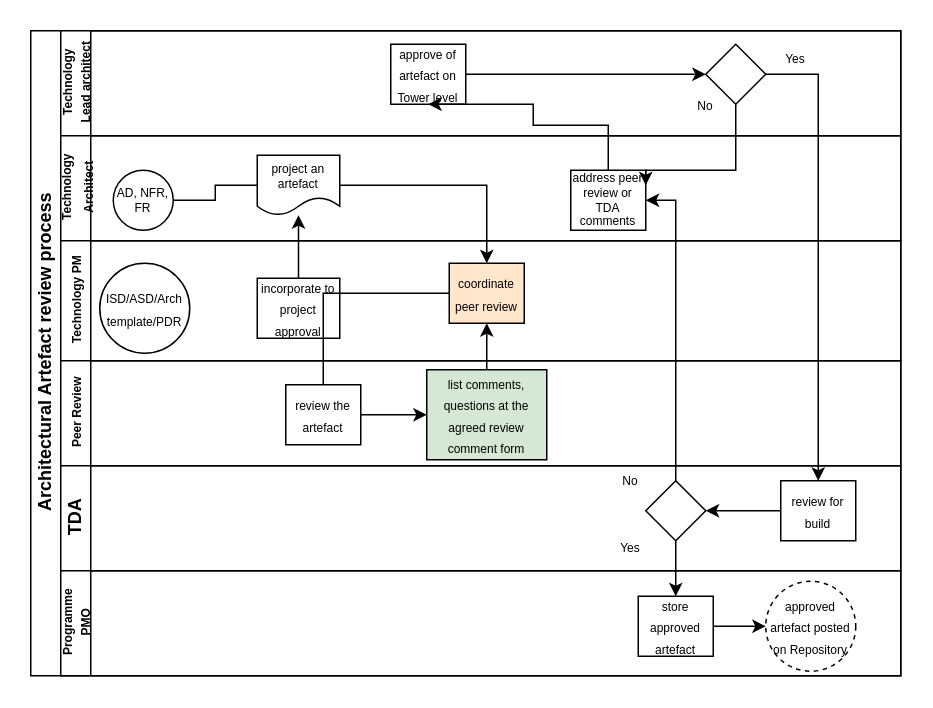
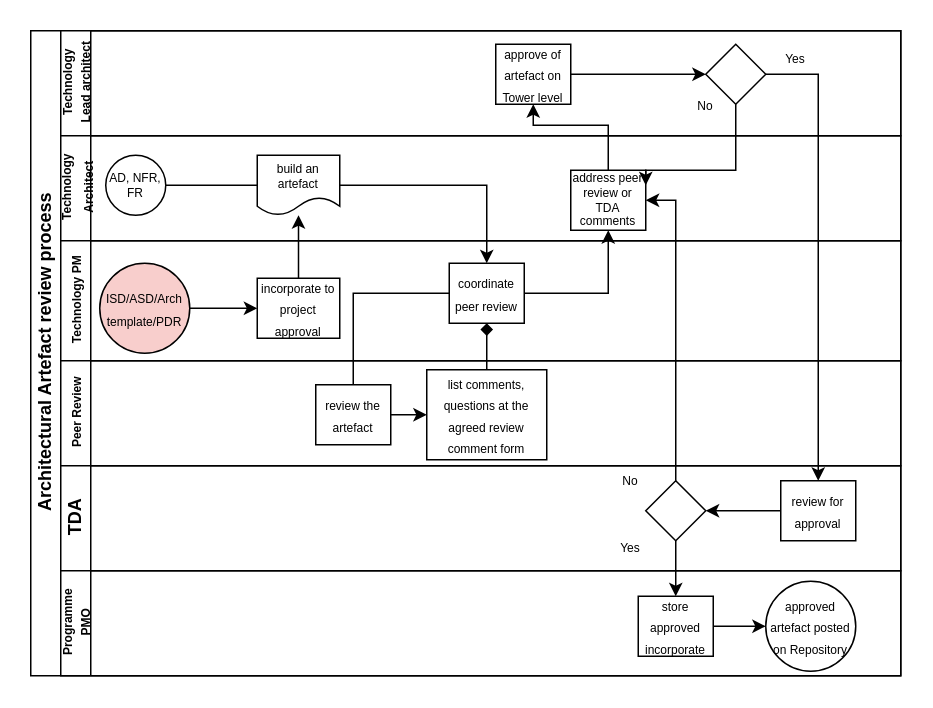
(428, 74) -> (533, 74)
(299, 176) -> (299, 176)
(143, 200) -> (136, 185)
(487, 293) -> (487, 293)
none -> (591, 293)
(145, 308) -> (145, 308)
none -> (218, 308)
(487, 335) -> (487, 336)
(323, 415) -> (353, 415)
(487, 415) -> (487, 415)
(818, 511) -> (818, 511)
(676, 626) -> (676, 626)
(811, 626) -> (811, 626)
